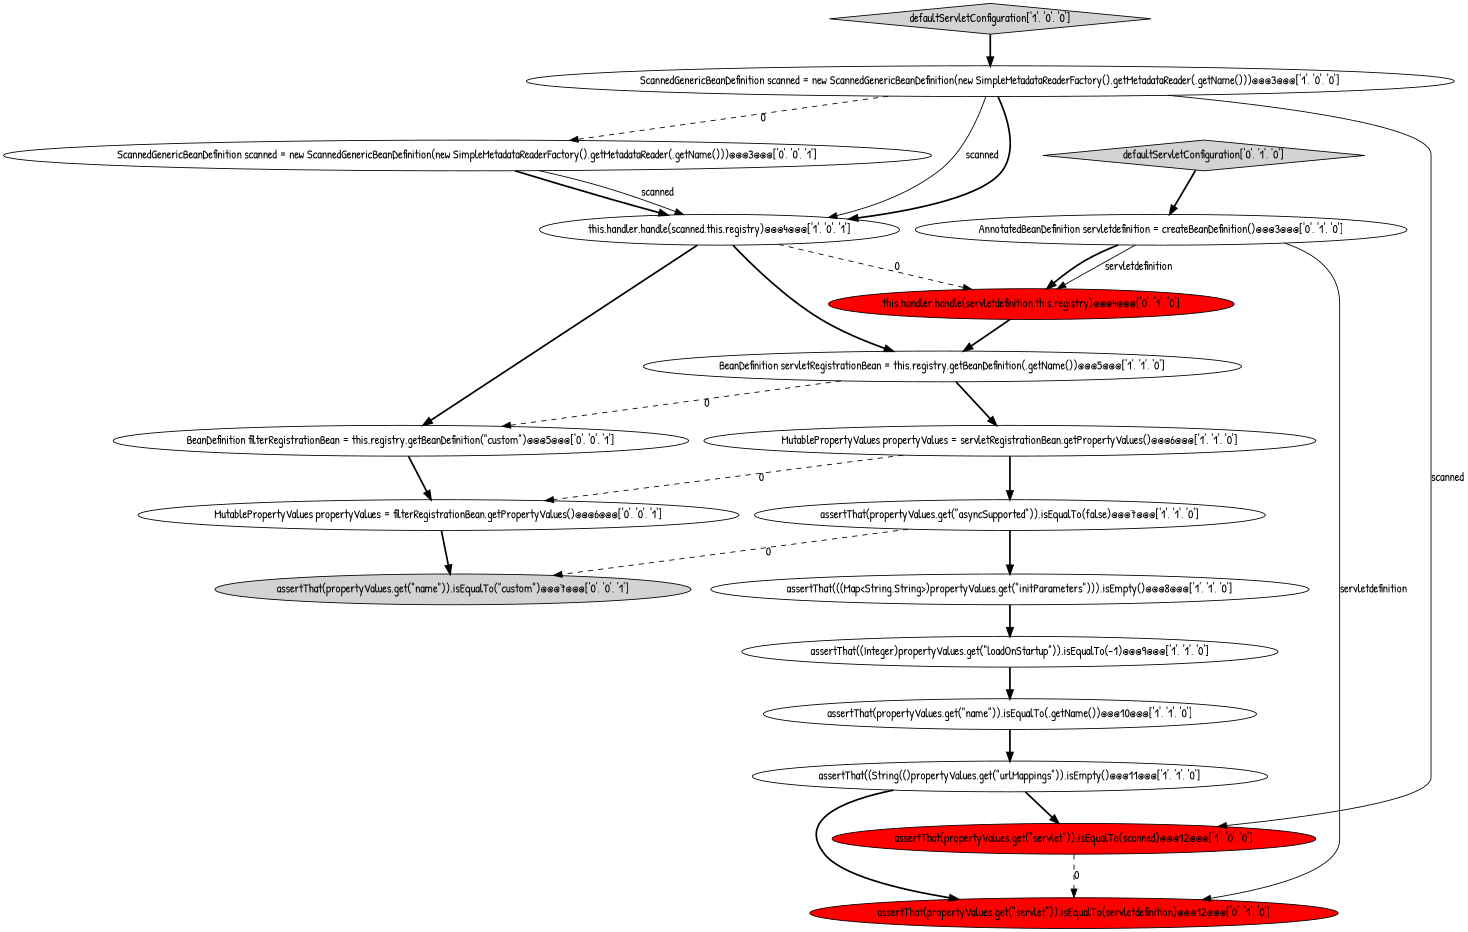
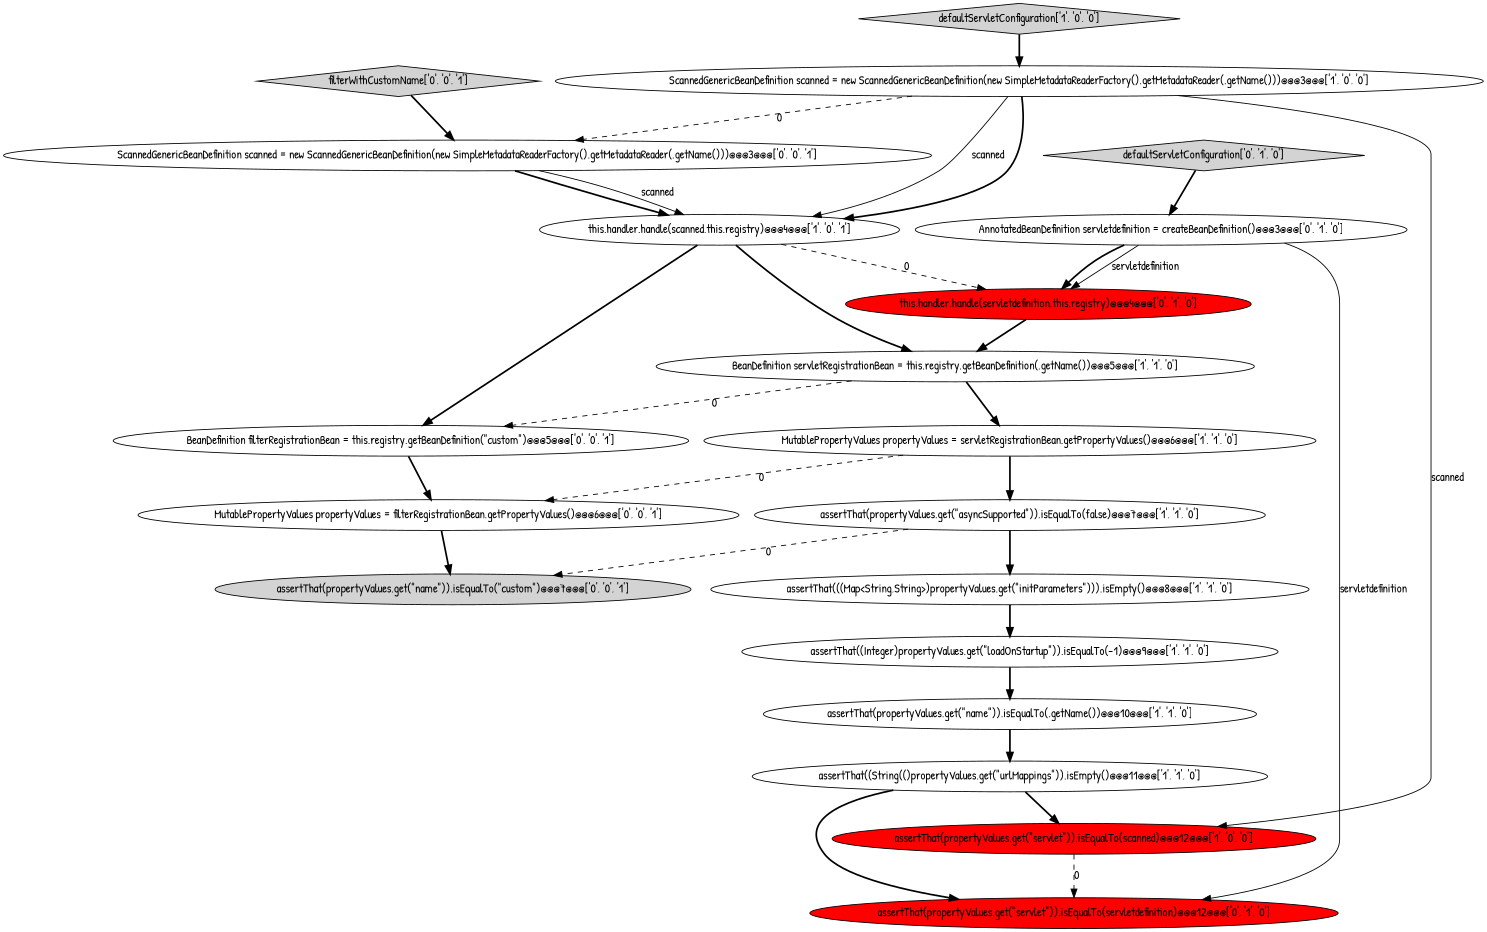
none -> (398, 81)
